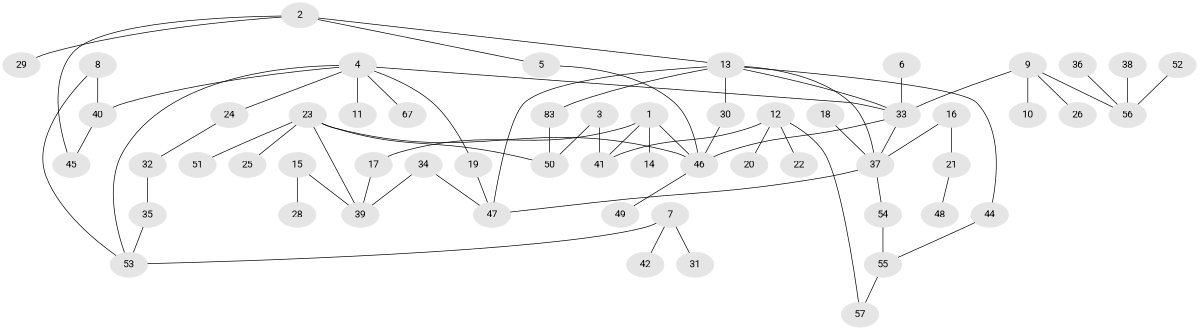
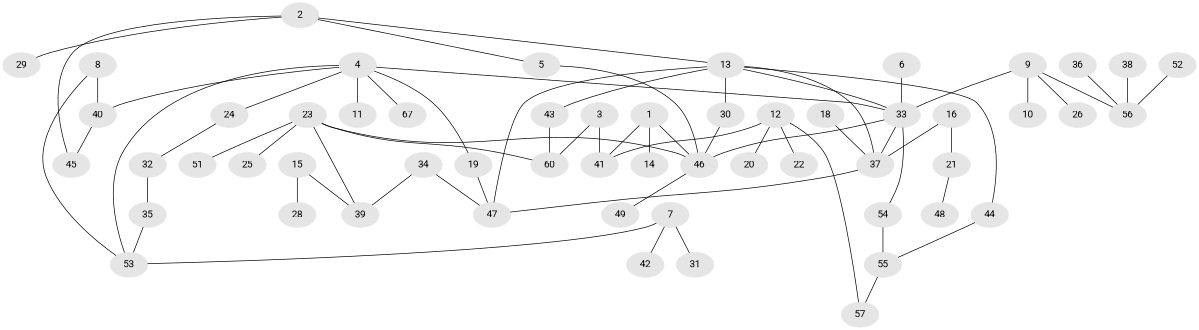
(550, 115) -> (550, 115)
(374, 165) -> none
(550, 165) -> (550, 165)
(879, 190) -> (902, 166)
